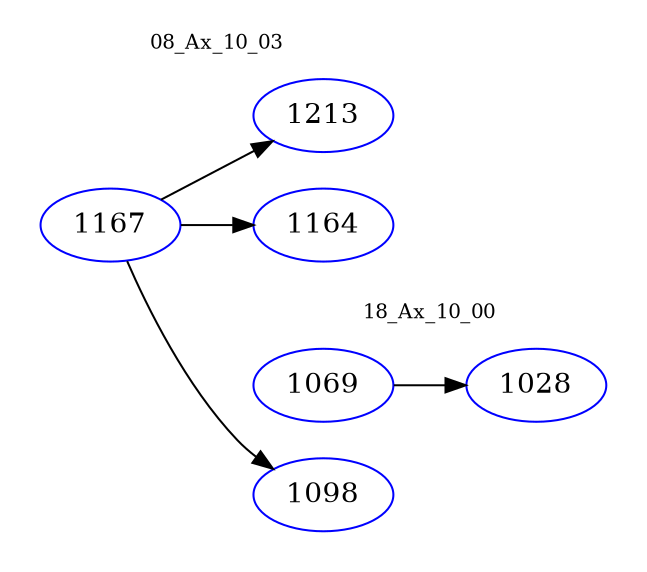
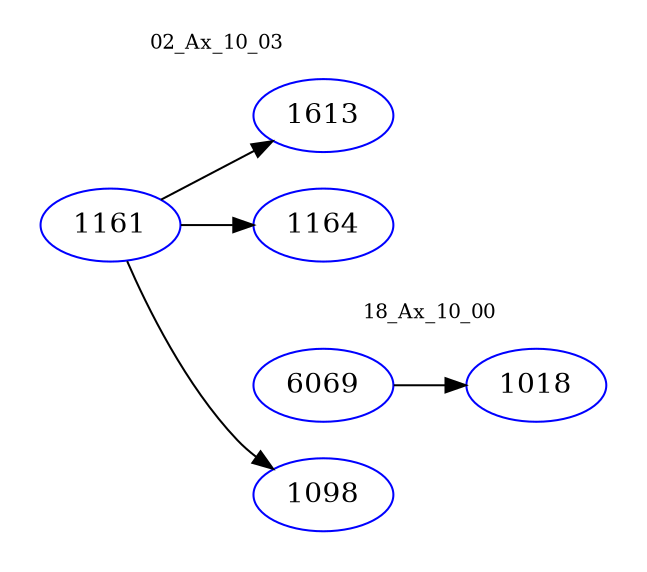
(217, 44) -> (217, 44)
(323, 116) -> (323, 116)
(111, 225) -> (111, 225)
(323, 385) -> (323, 385)
(536, 385) -> (536, 385)
